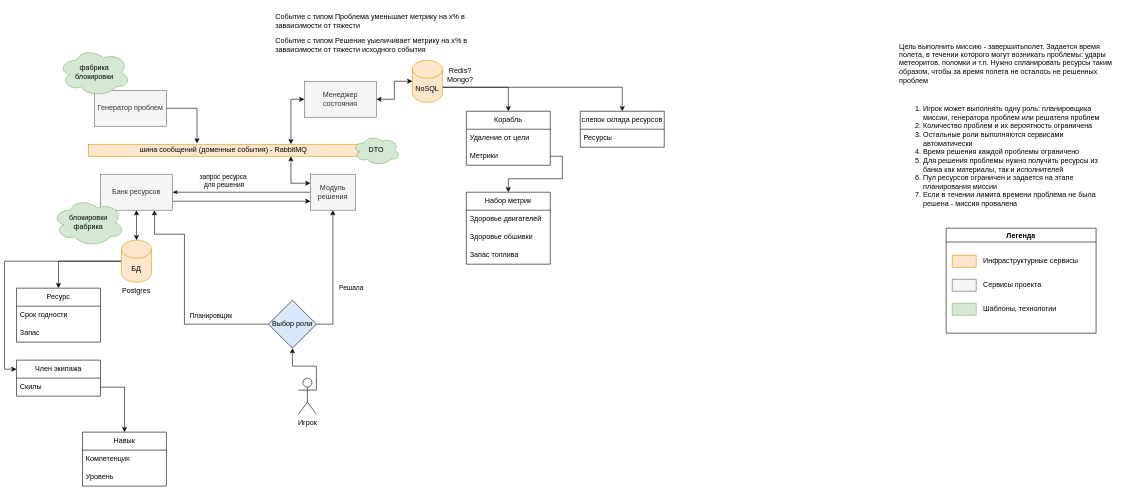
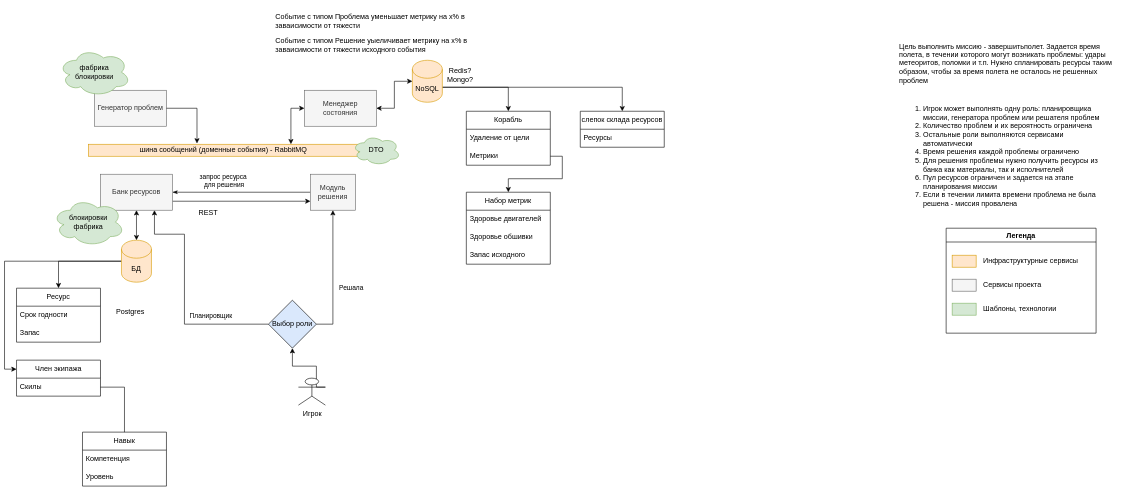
(341, 99) -> (341, 108)
(306, 183) -> none
none -> (209, 213)
(495, 255) -> (499, 255)
(137, 291) -> (131, 312)
(308, 396) -> (312, 392)
(125, 426) -> (125, 428)
